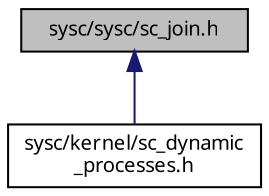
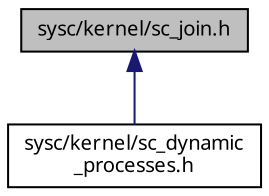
(135, 30) -> (135, 30)
